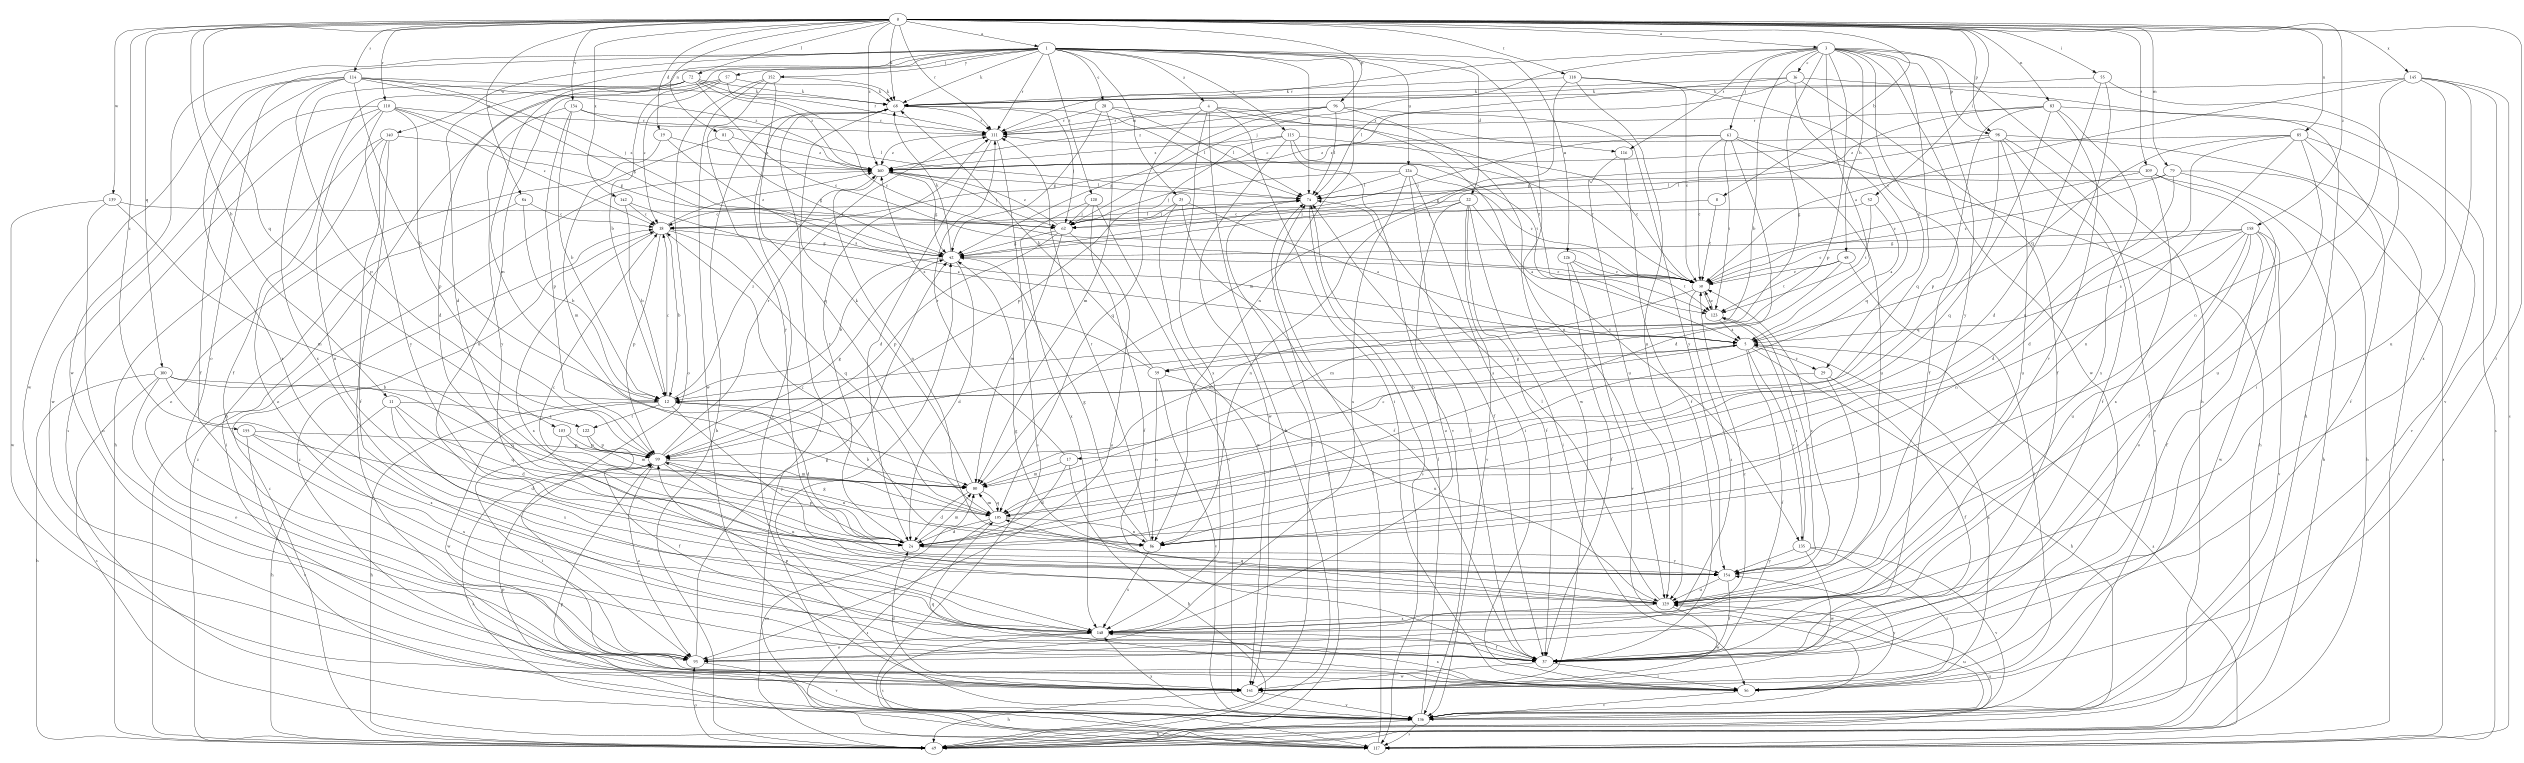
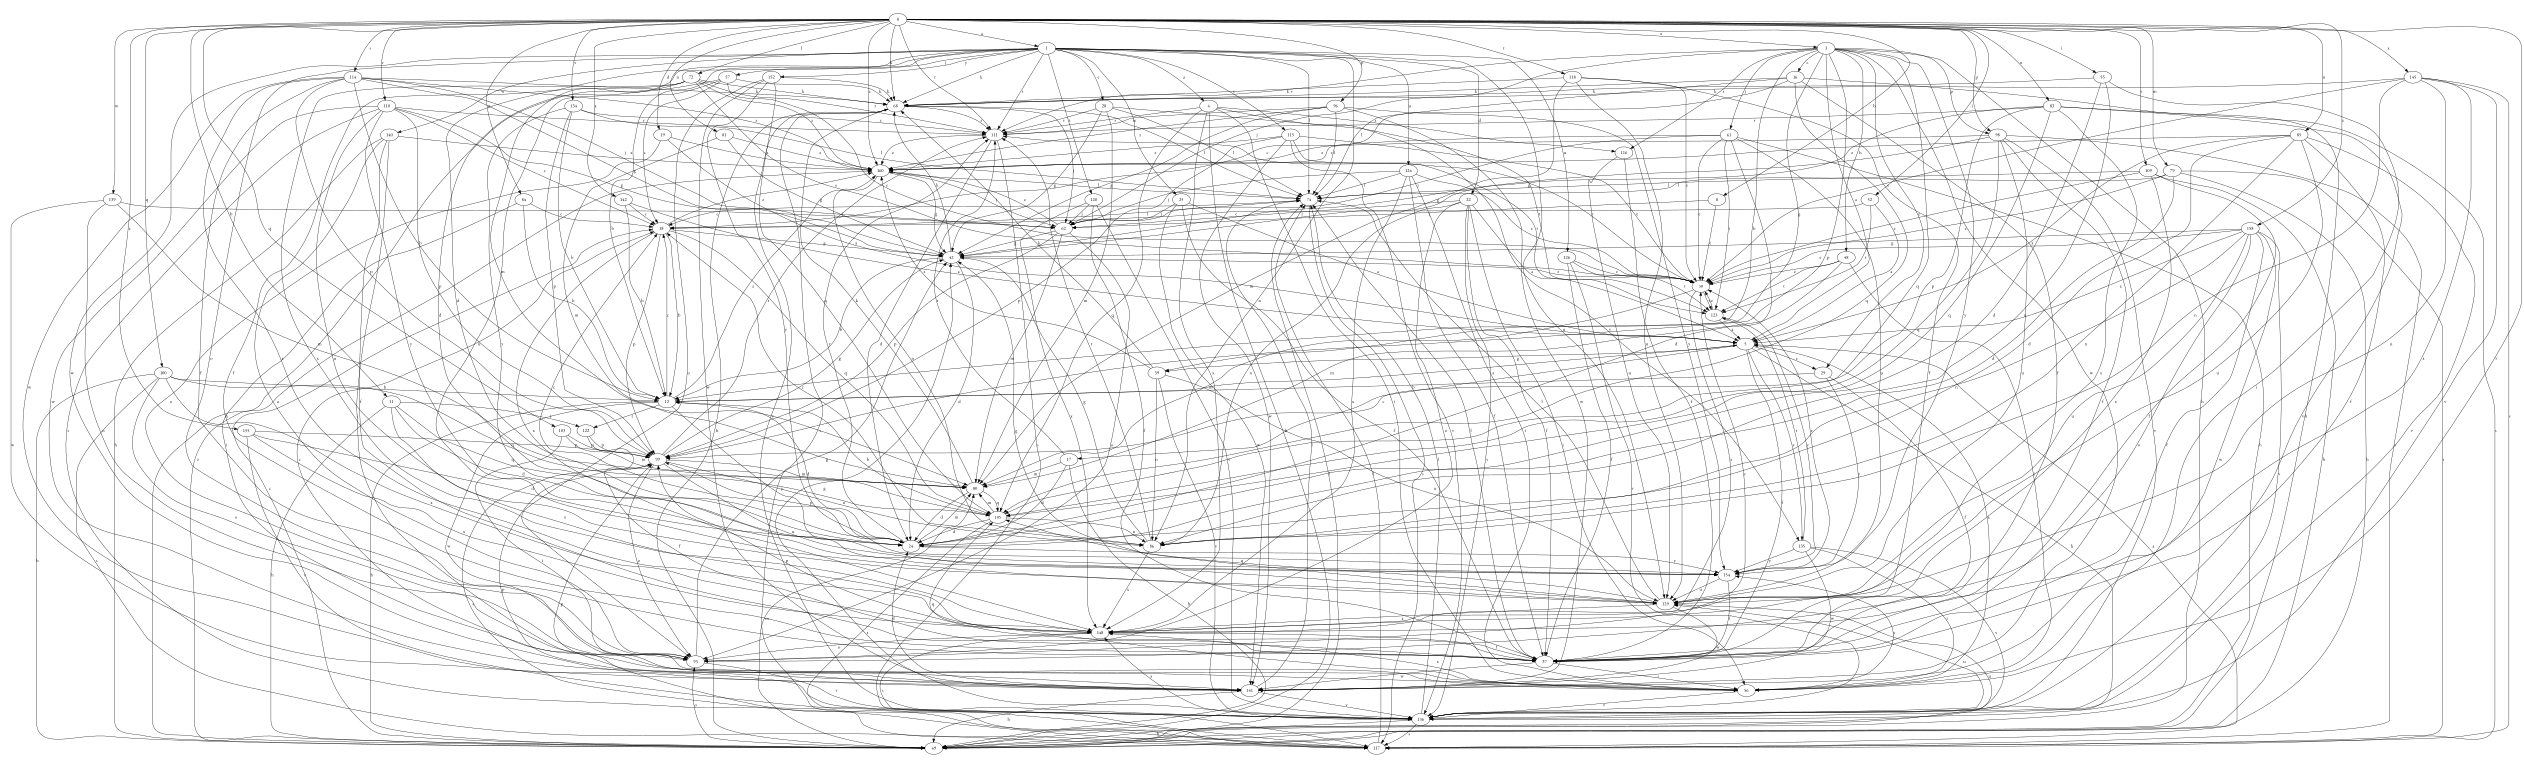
(2033, 243) -> (2033, 243)
(1988, 442) -> (2195, 572)
